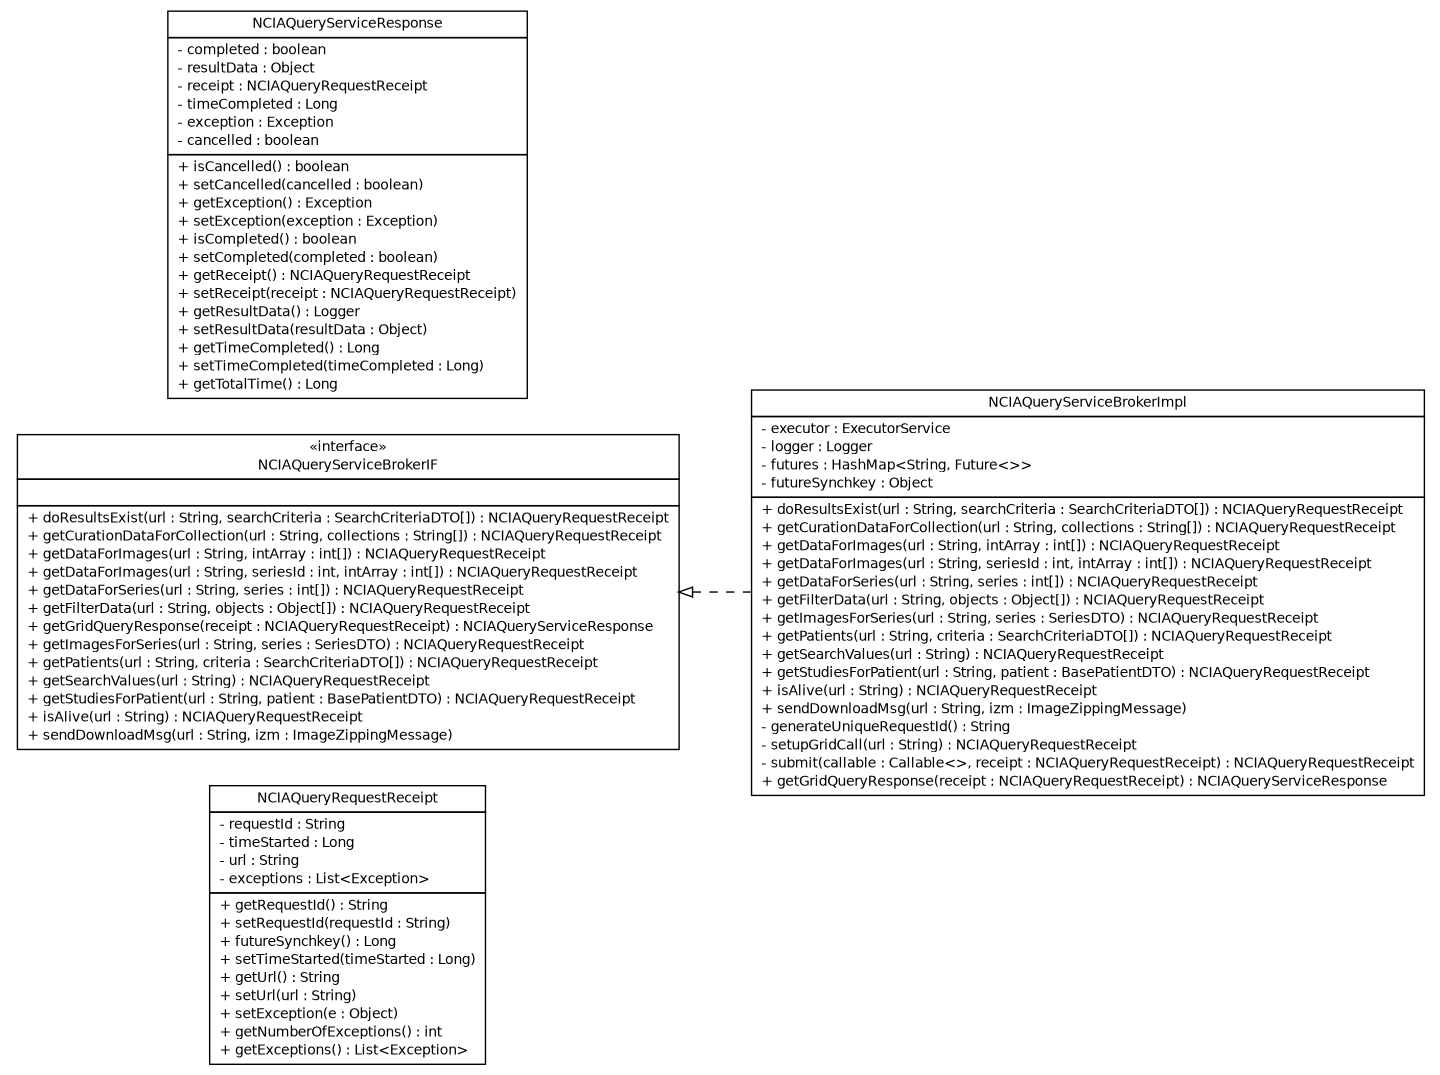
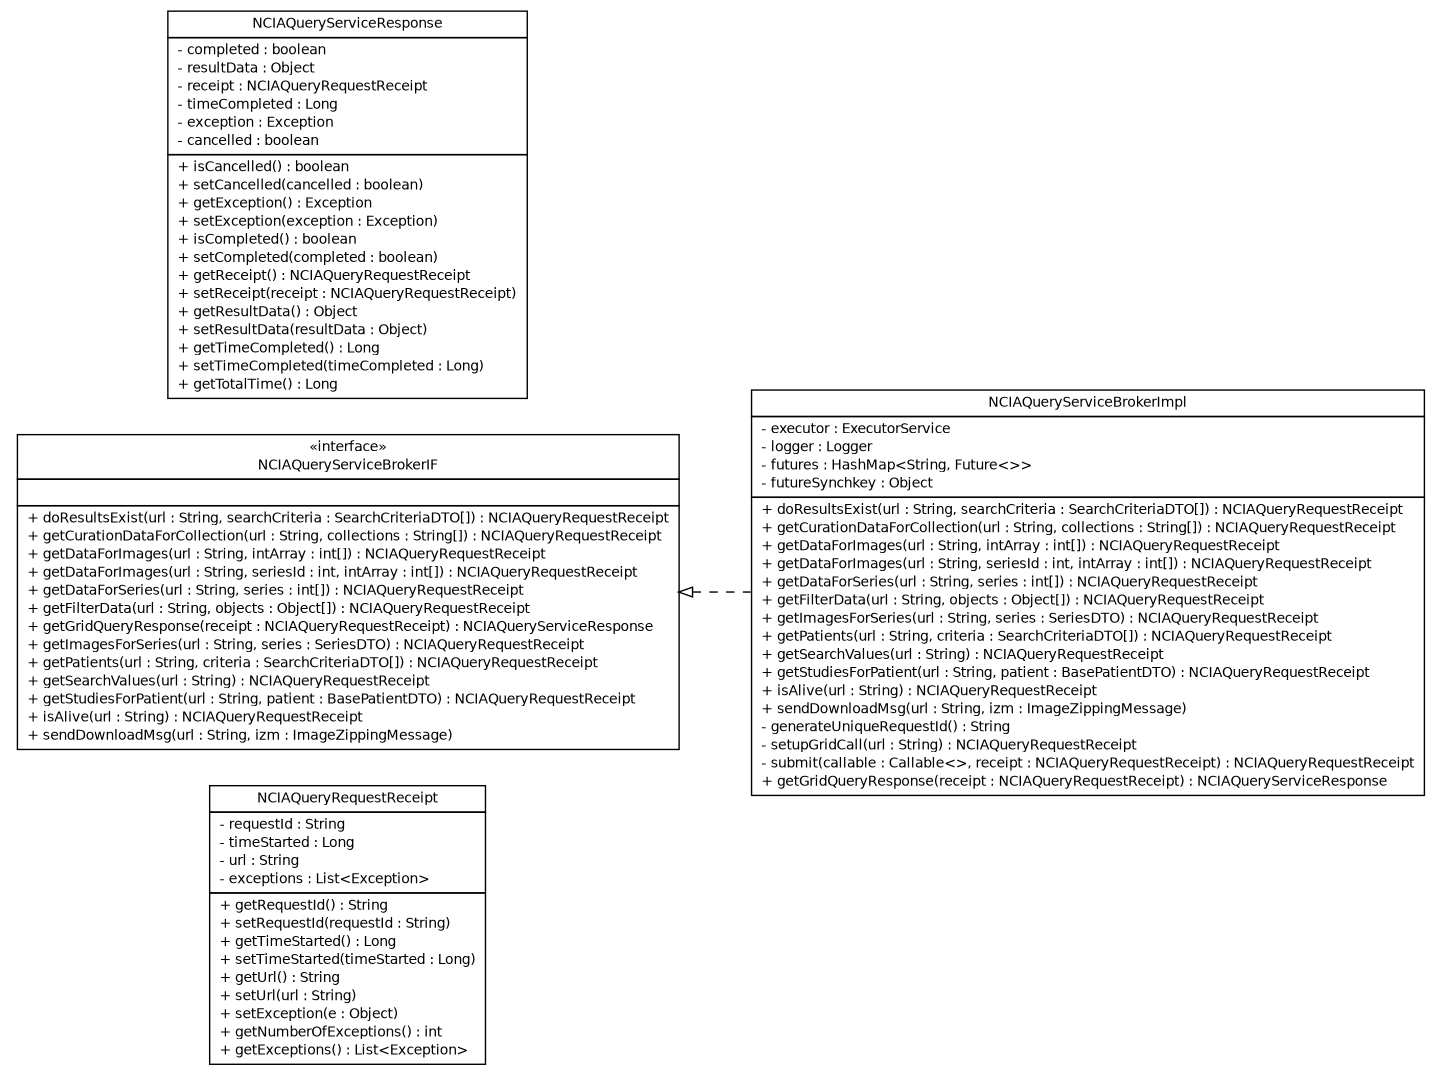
(269, 312) -> (268, 312)
(308, 942) -> (308, 942)
